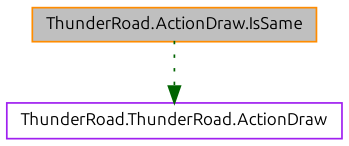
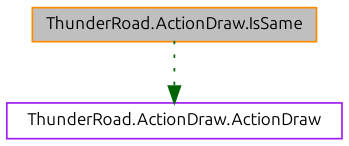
(174, 121) -> (174, 121)
